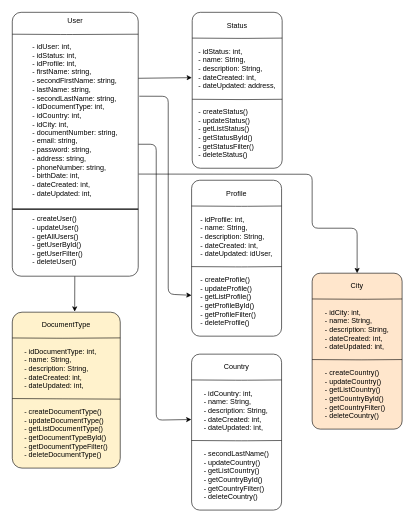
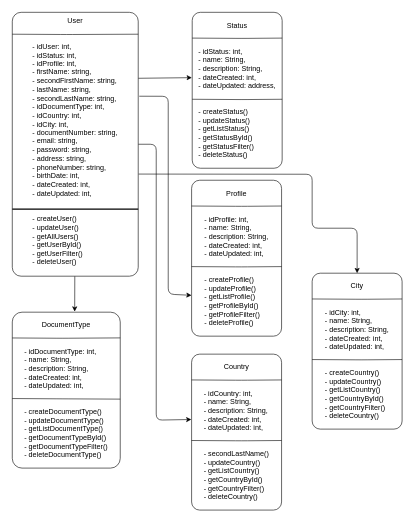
(237, 258) -> (237, 258)
(357, 351) -> (357, 351)
(66, 390) -> (66, 390)
